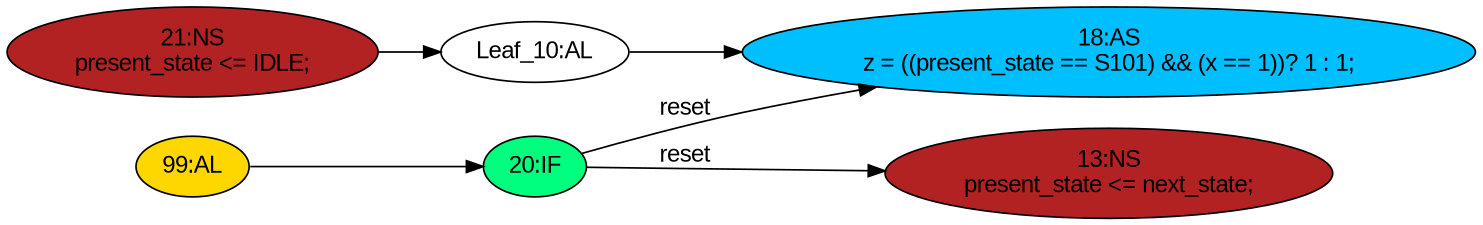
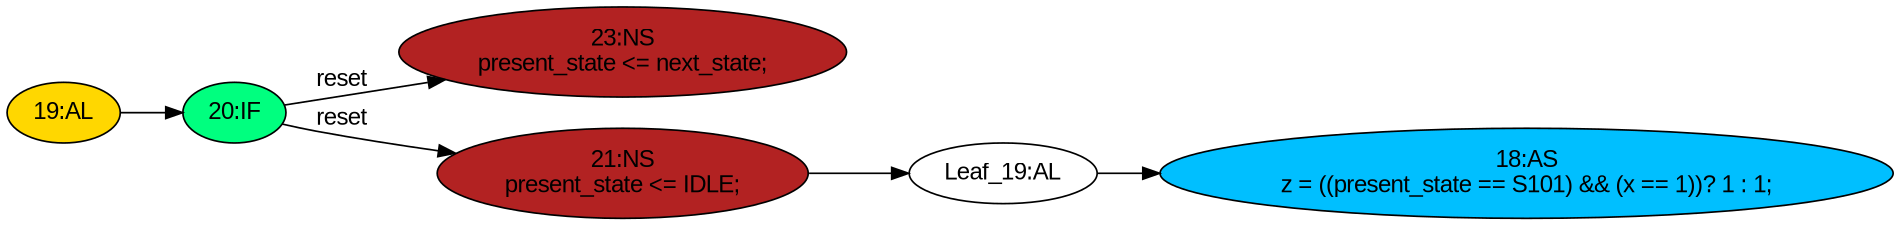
(535, 52) -> (1003, 173)
(720, 118) -> (360, 139)
(193, 167) -> (64, 113)
(1109, 173) -> (623, 52)
